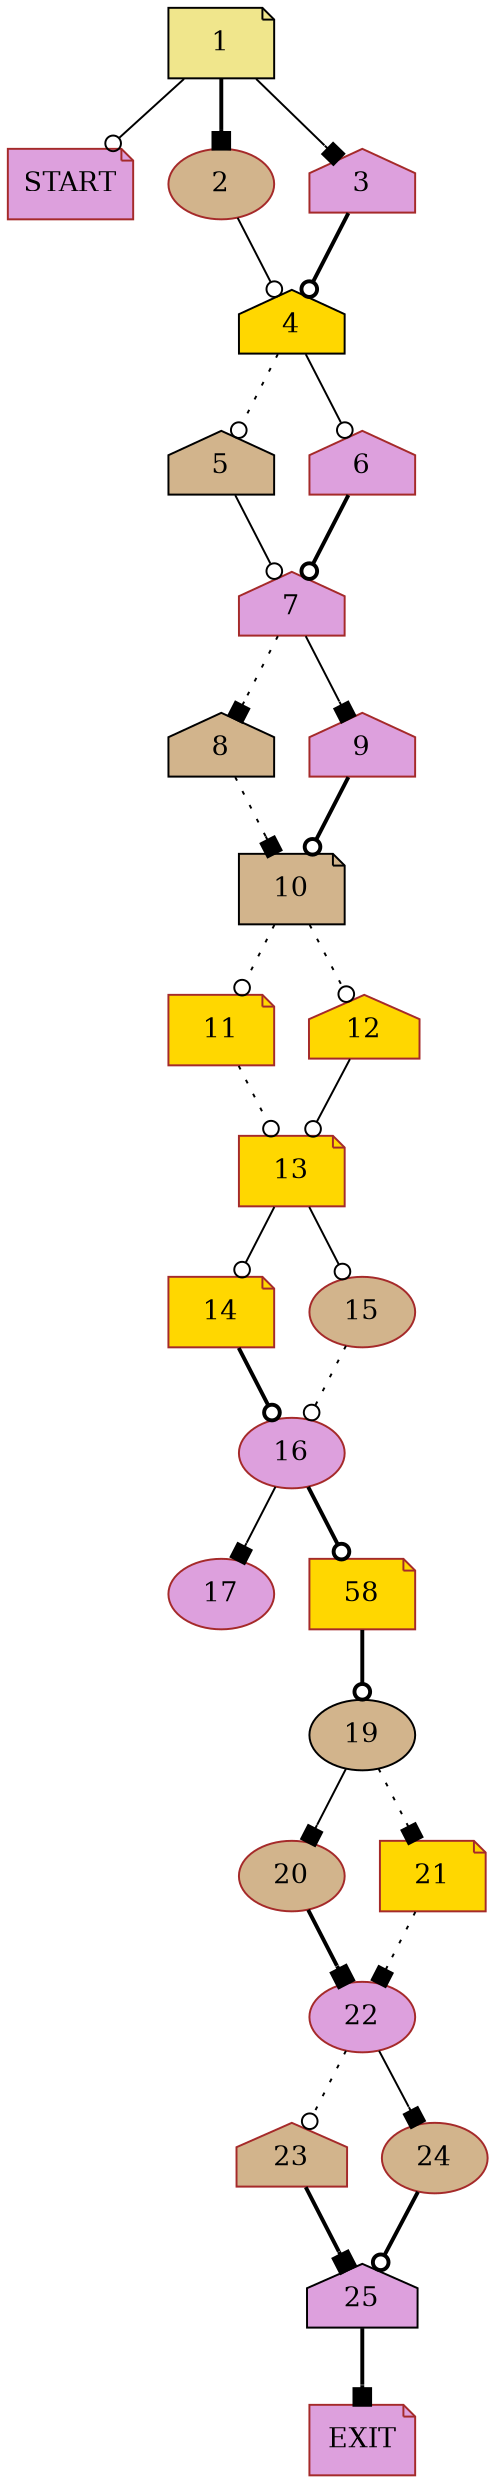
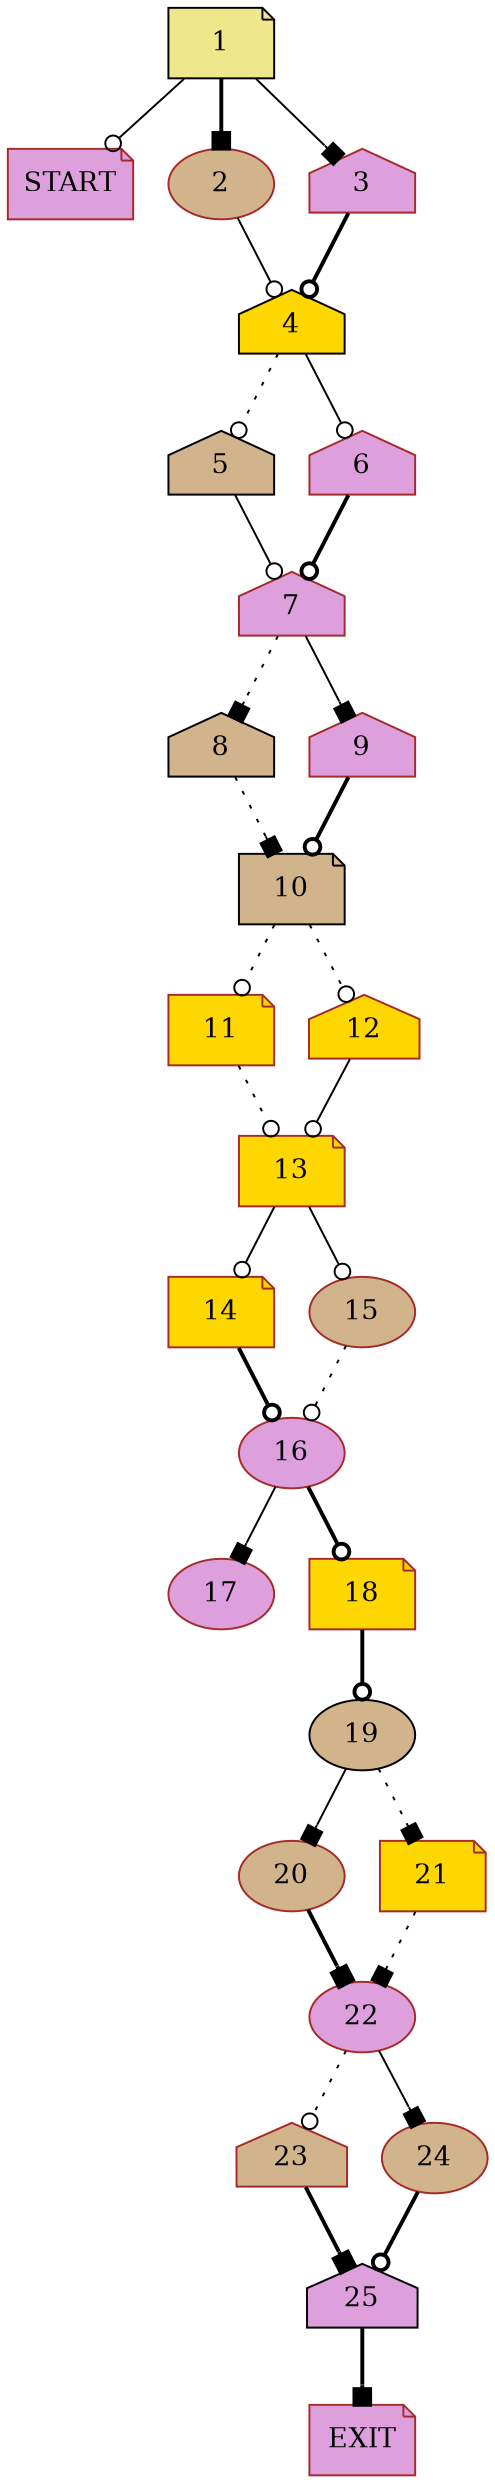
(362, 1594) -> (362, 1594)
